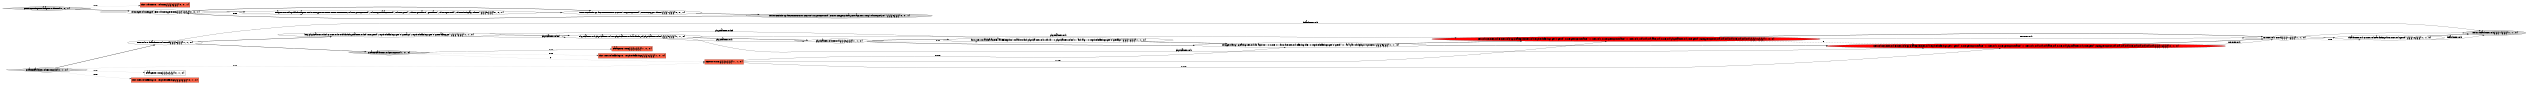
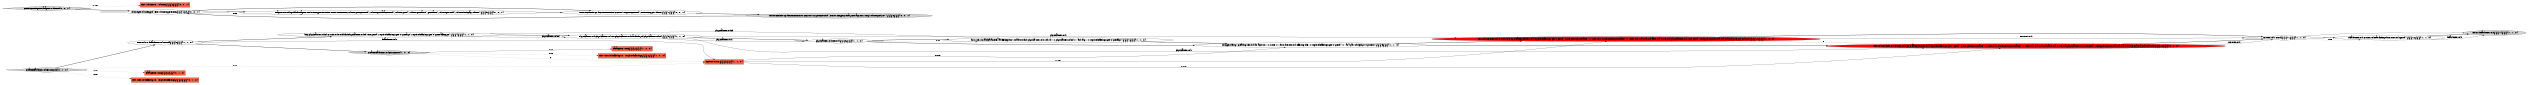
(95, 6) -> (95, 6)
(1328, 24) -> (462, 40)
(165, 73) -> (165, 73)
